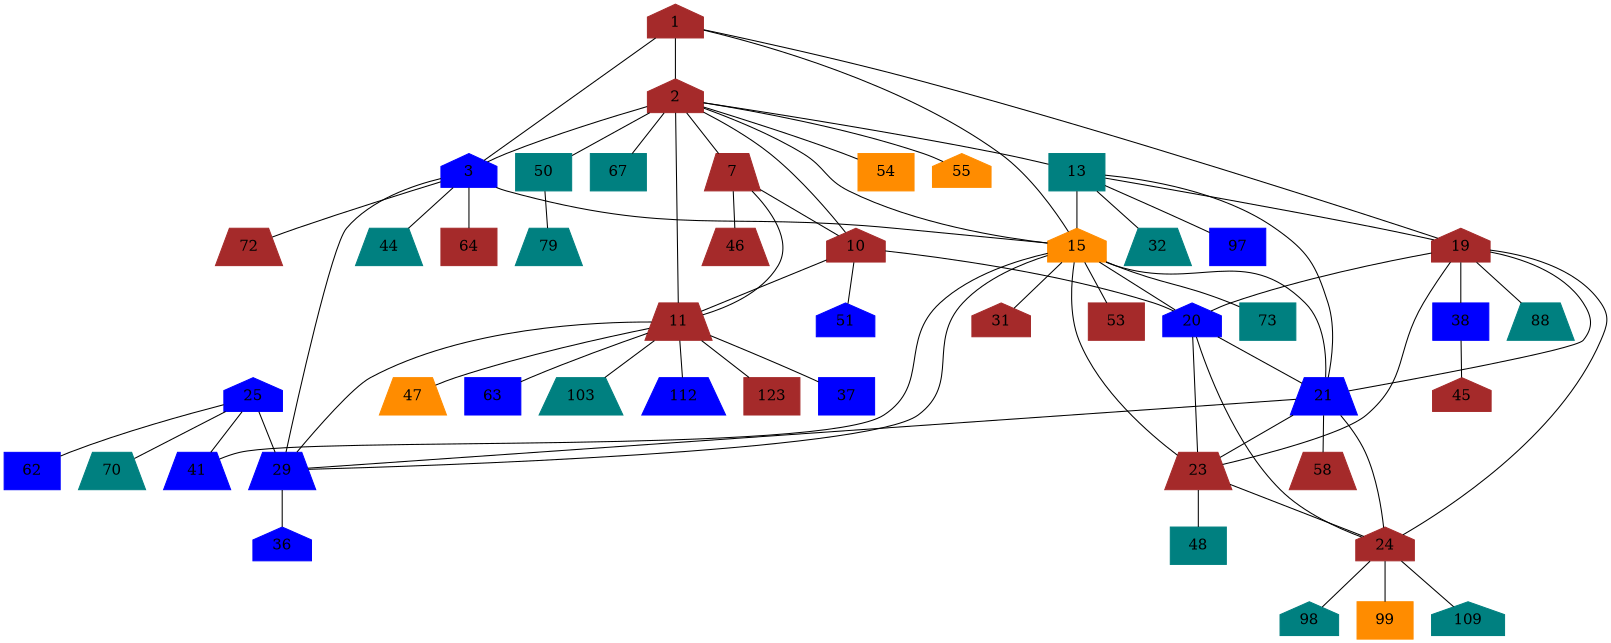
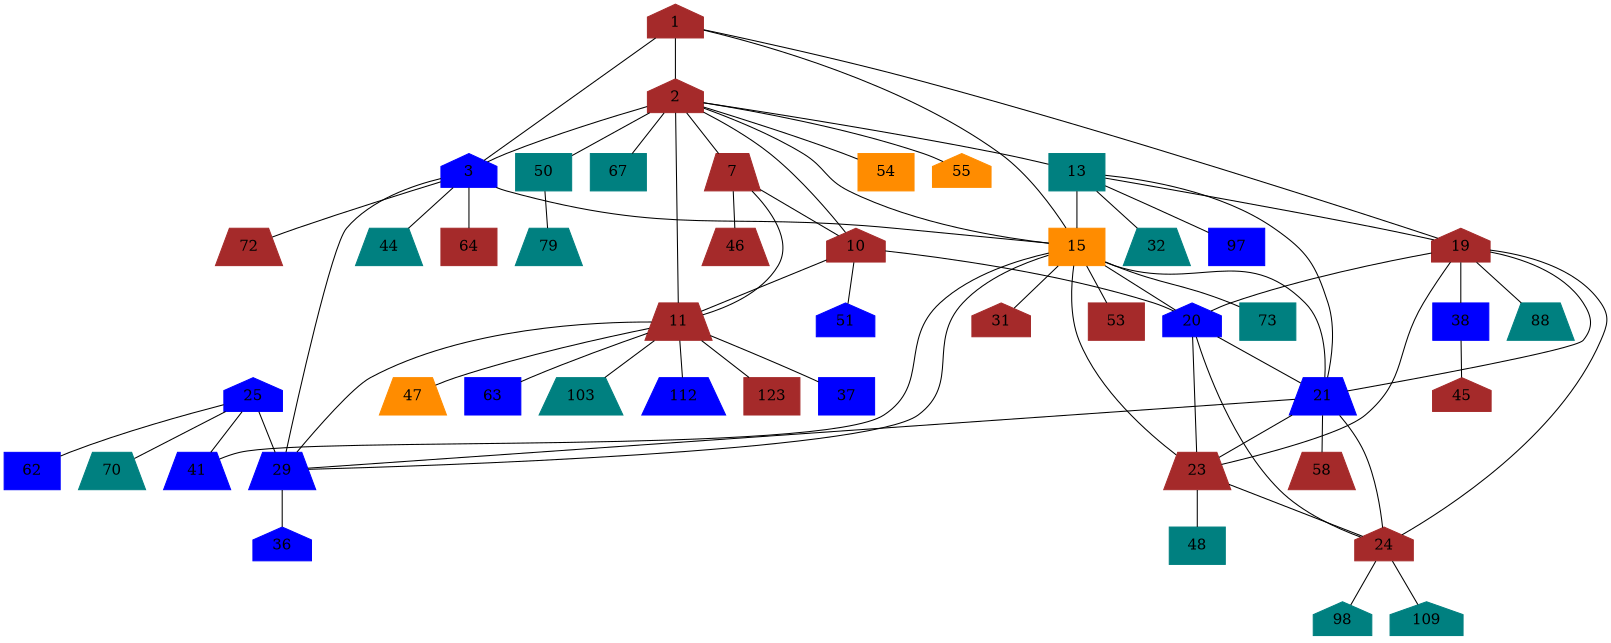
(1077, 247) -> (1077, 247)
(1385, 620) -> none
